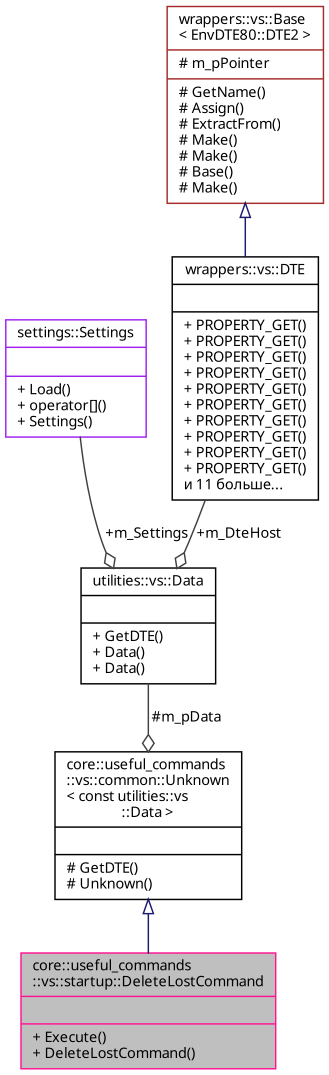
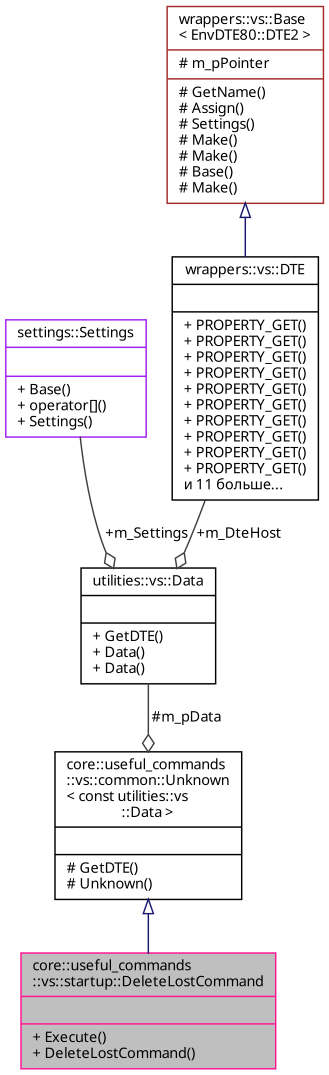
(230, 124) -> (217, 124)
(44, 390) -> (44, 390)
